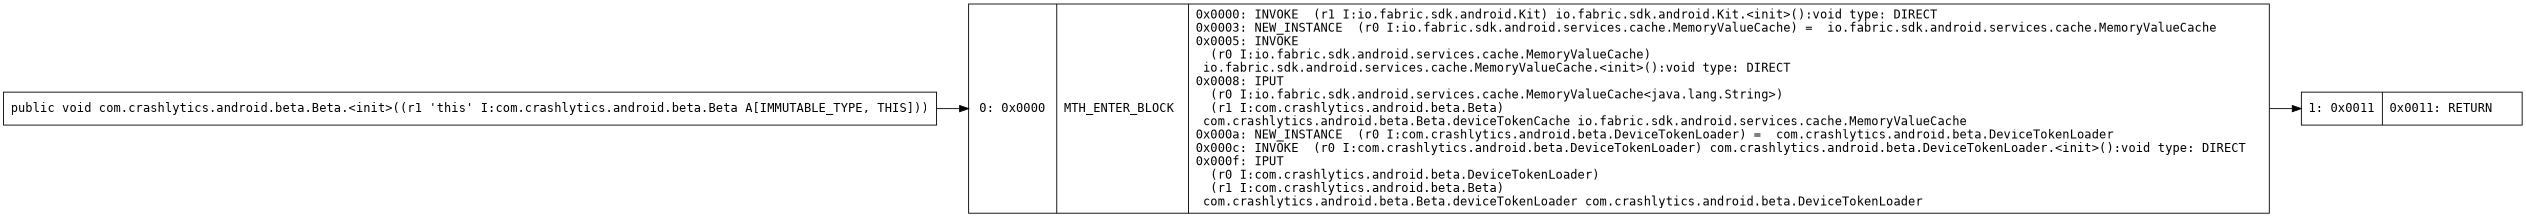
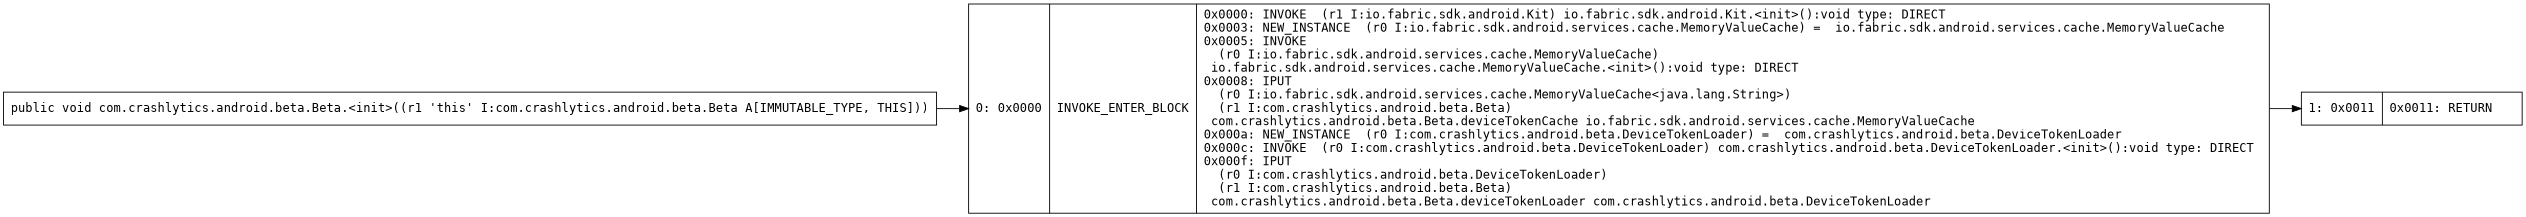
(1119, 108) -> (1123, 108)
